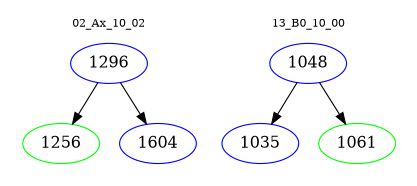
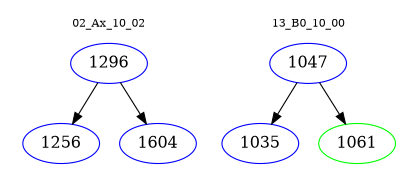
(308, 63) -> (308, 63)
(61, 144) -> (61, 144)
